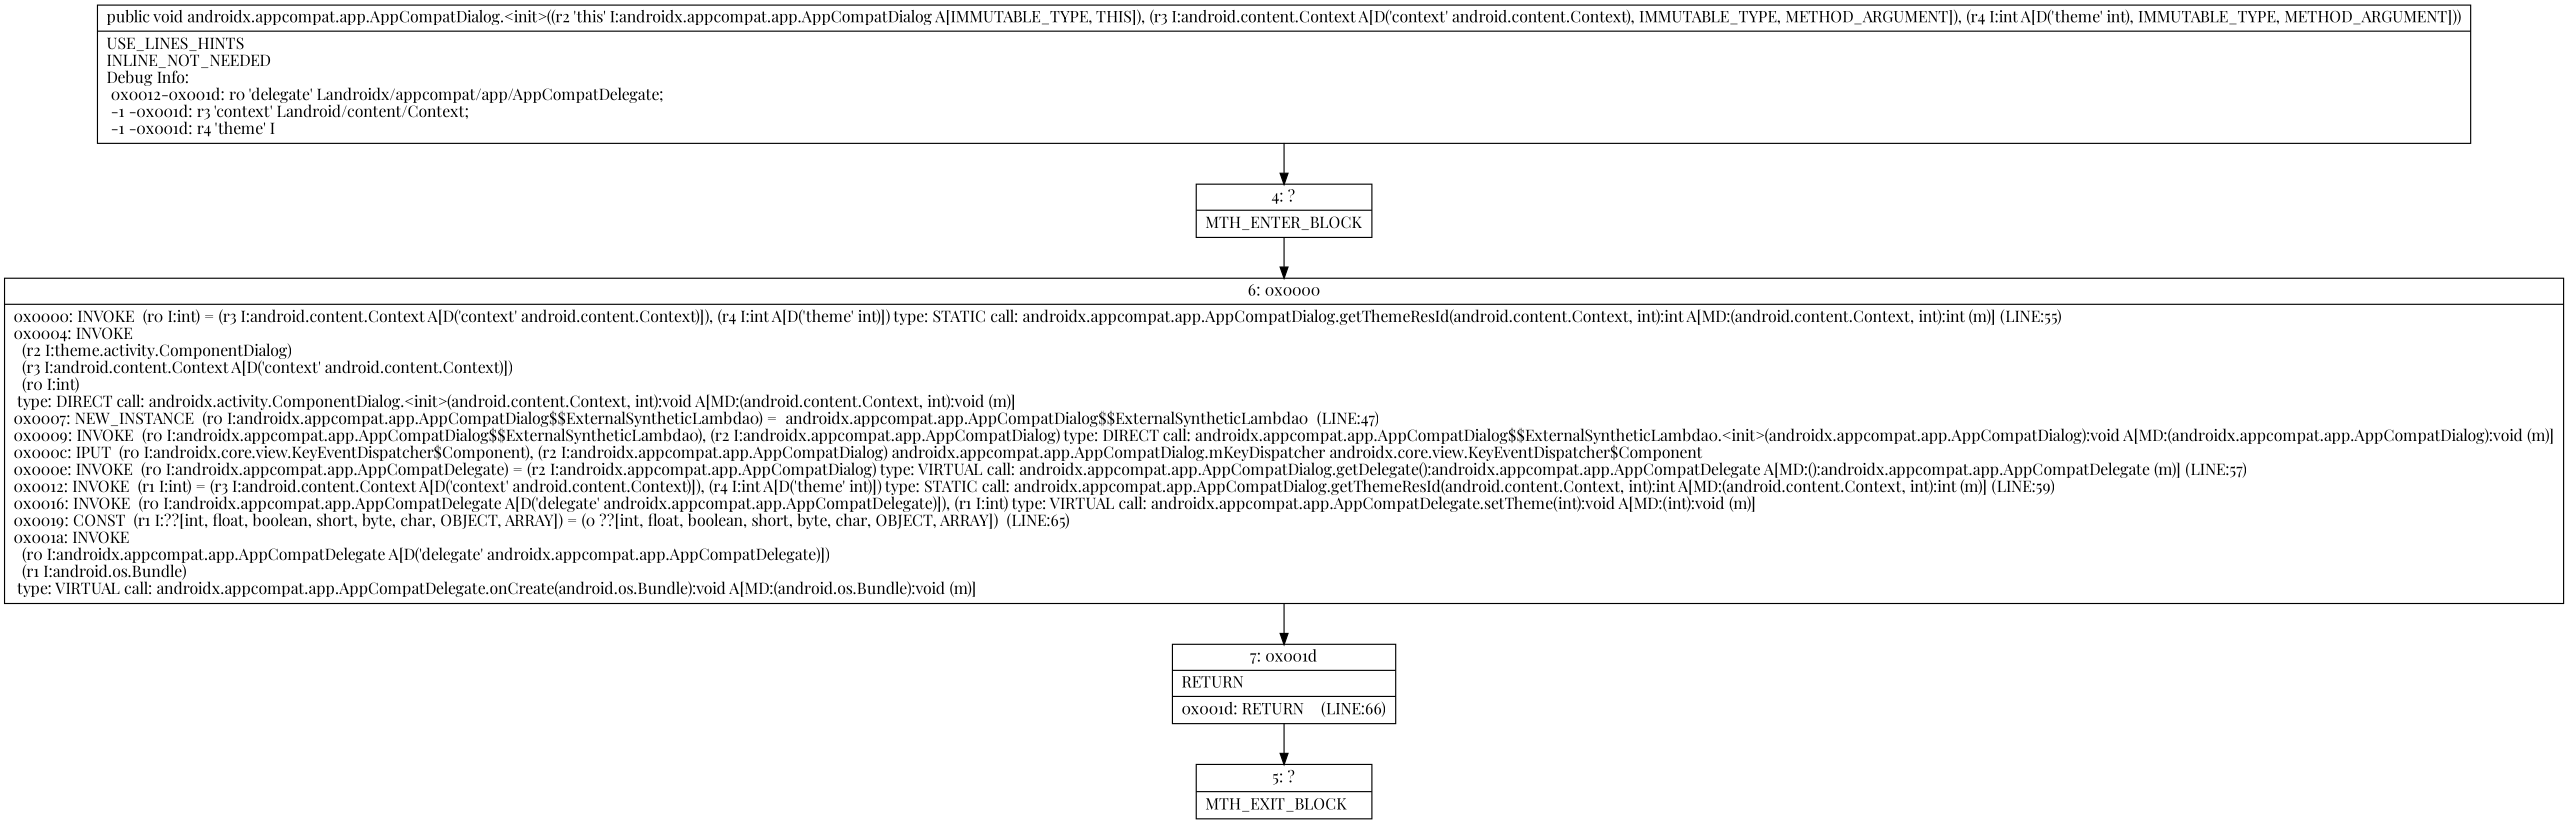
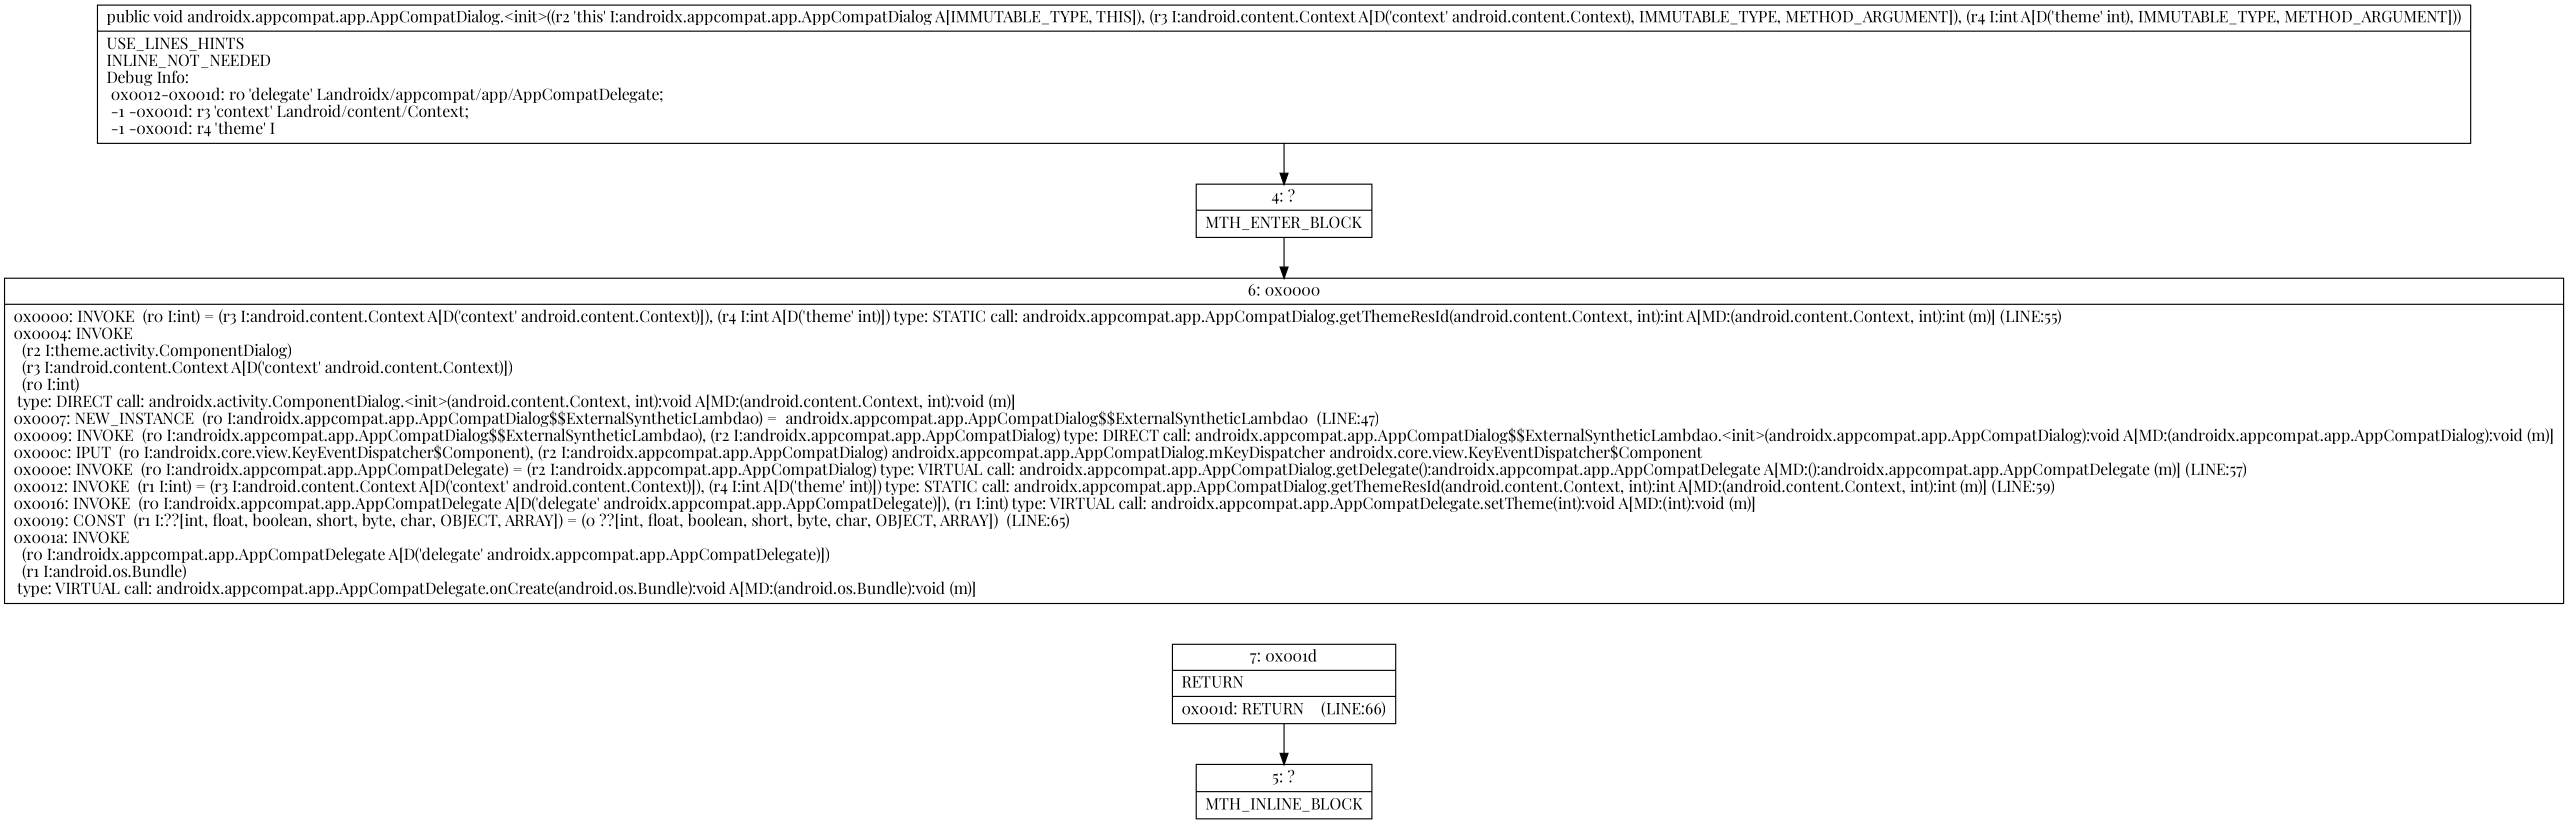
(1284, 618) -> none
(1276, 805) -> (1284, 805)
